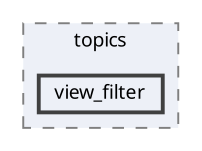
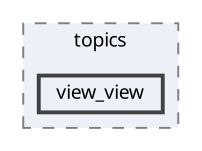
(101, 94) -> (101, 94)
